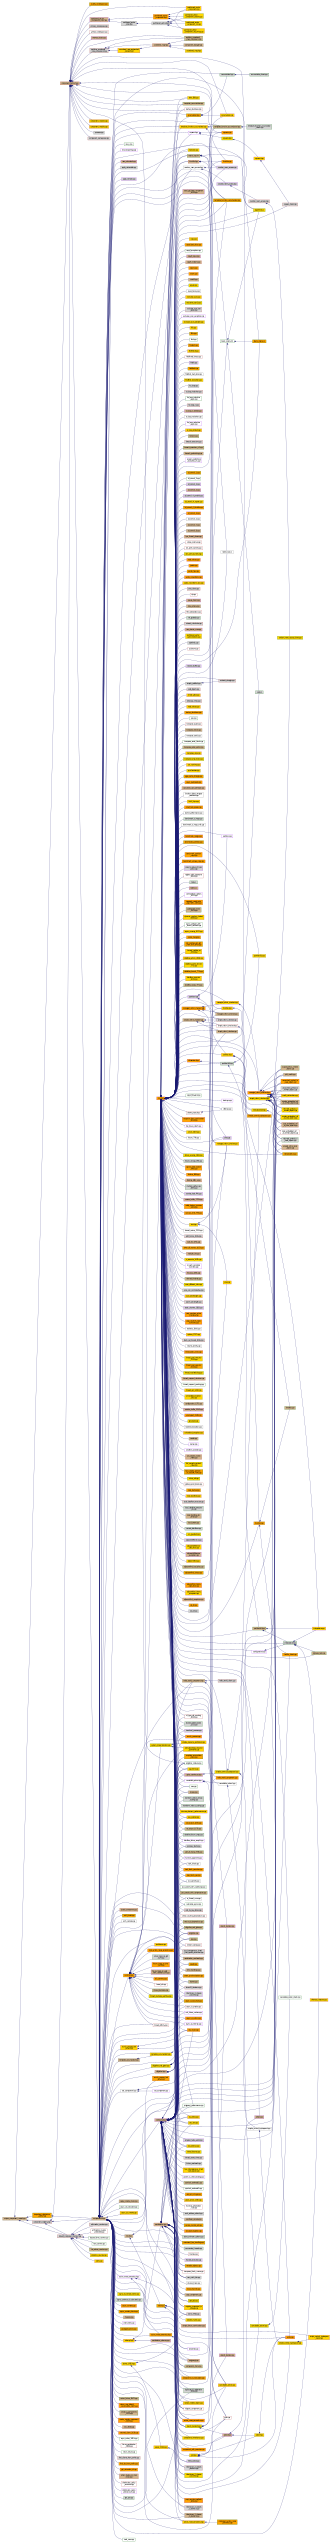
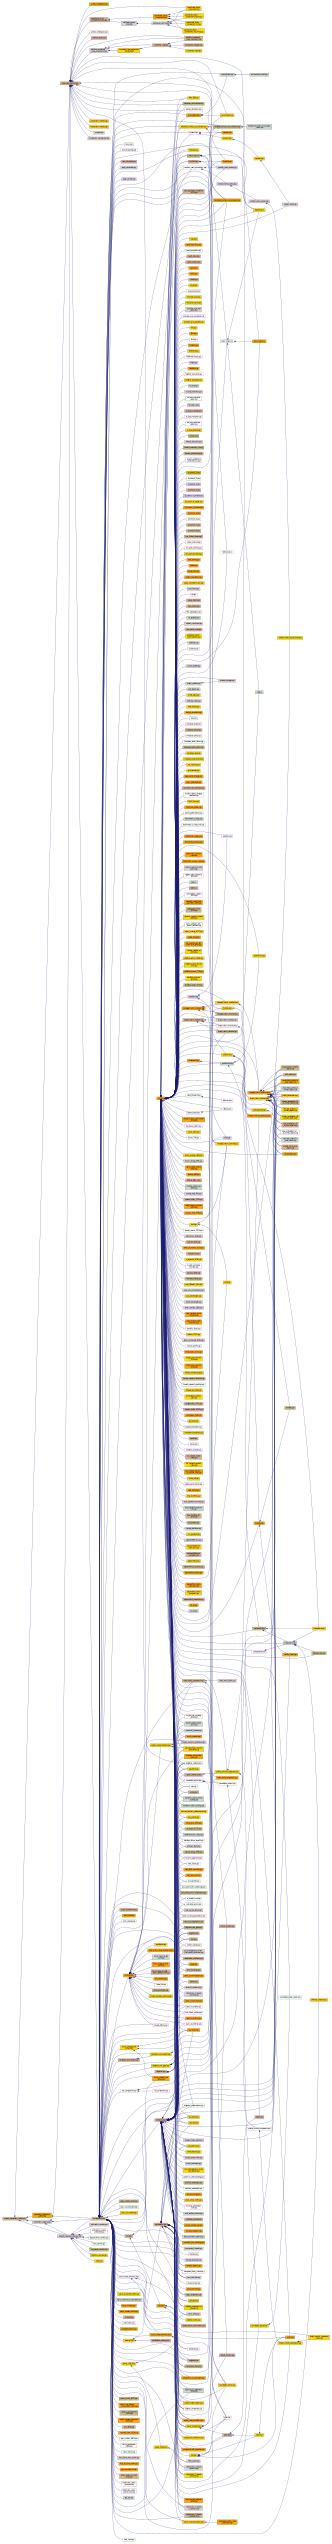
(99, 26) -> none
(194, 1099) -> (214, 1099)
(194, 1742) -> (194, 1742)
none -> (144, 2065)
